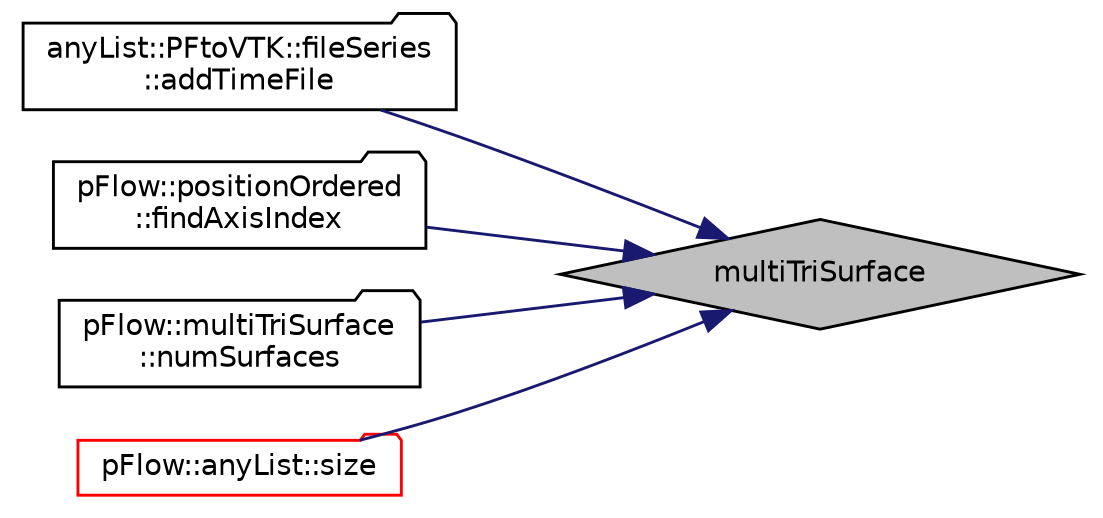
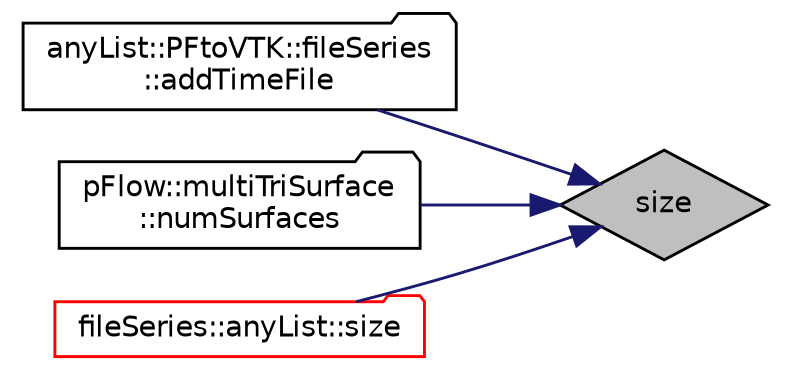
(240, 205) -> none
(820, 274) -> (664, 205)
(240, 468) -> (240, 329)
